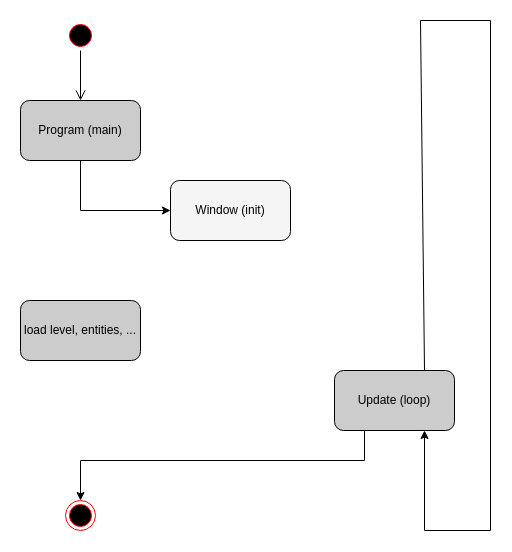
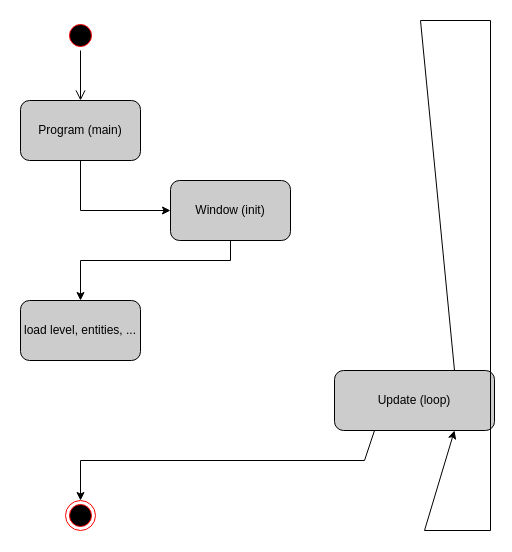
(231, 211) -> (231, 211)
none -> (150, 261)
(395, 401) -> (415, 401)
